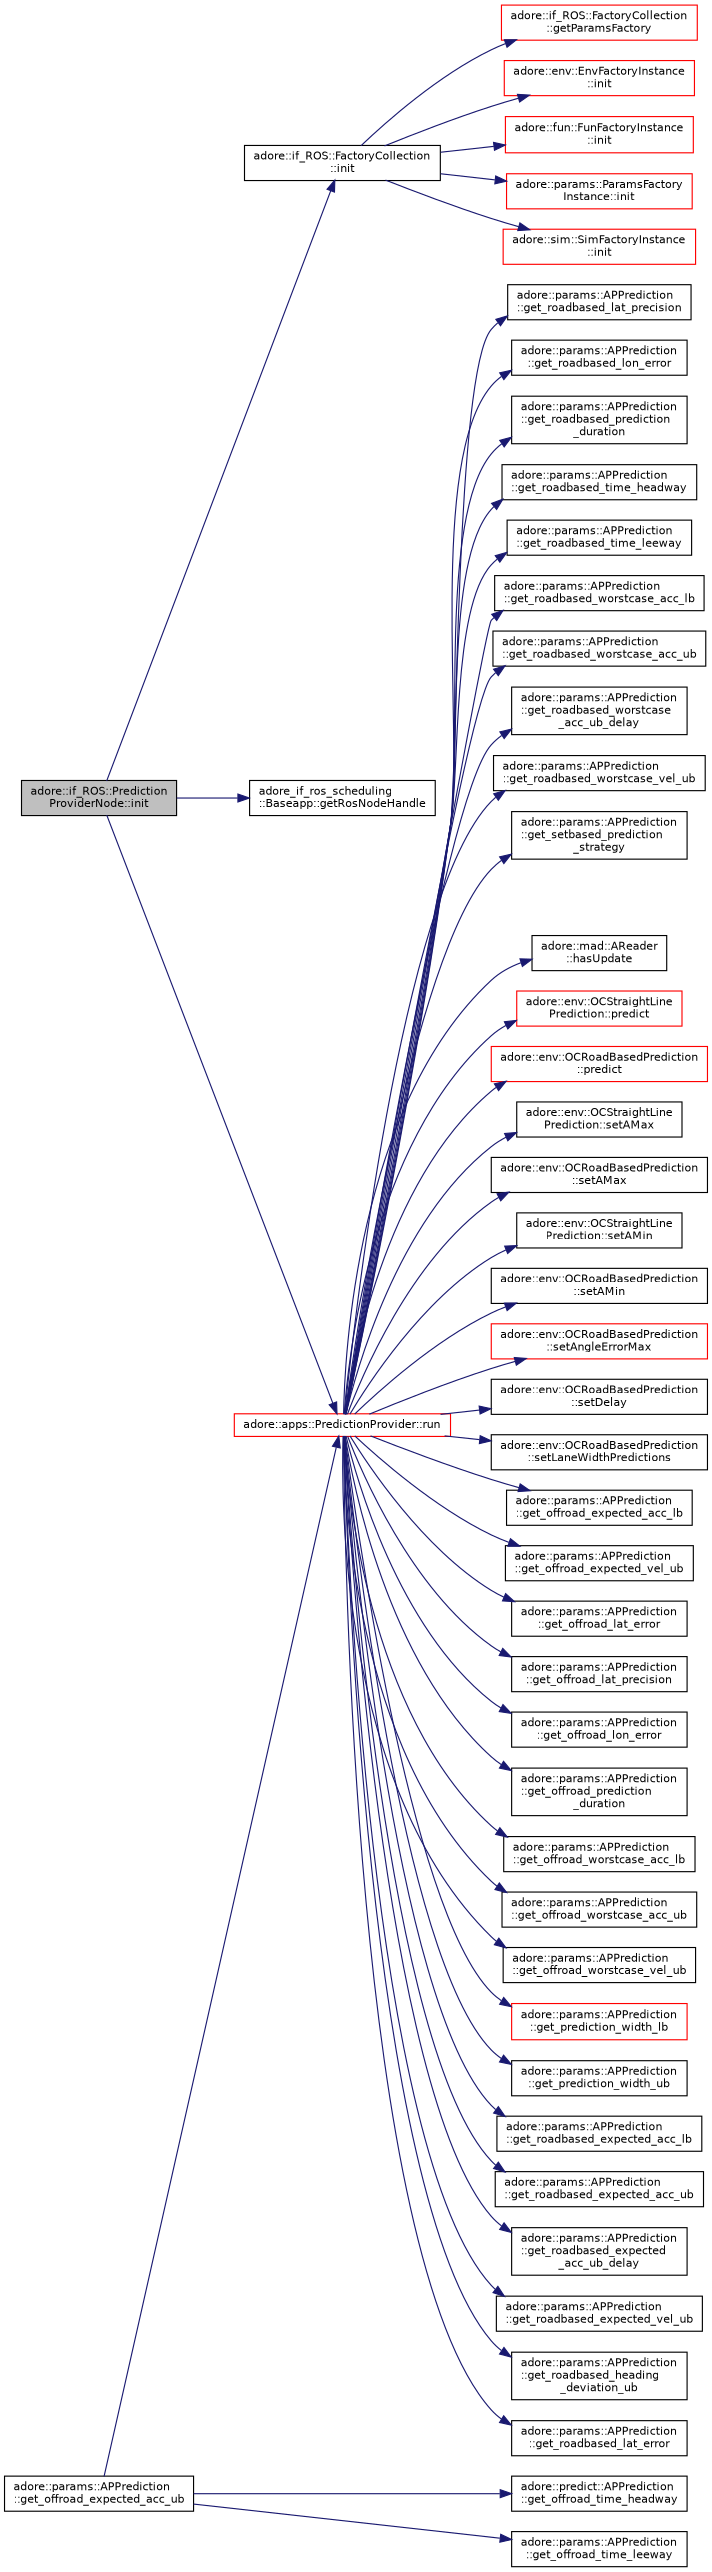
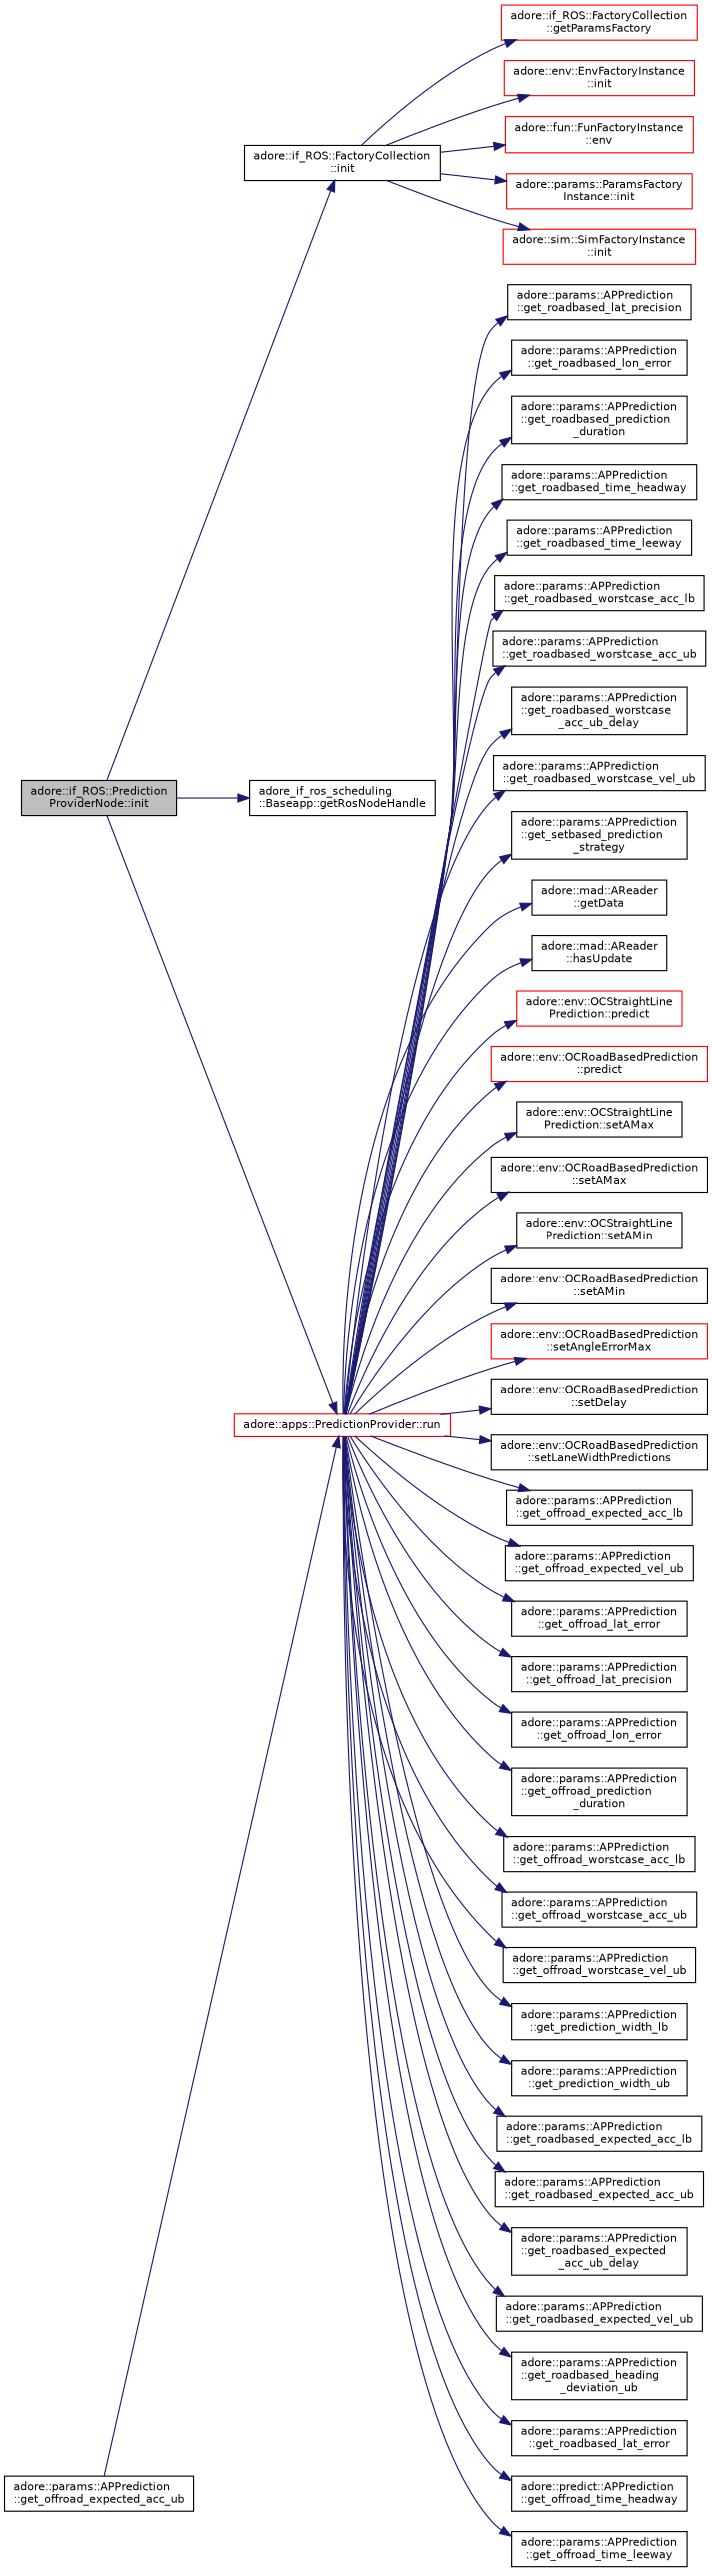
(599, 135) -> (599, 135)
none -> (599, 898)
(599, 2022) -> (599, 2022)
(347, 2494) -> (382, 2100)
(347, 2521) -> (375, 2107)
